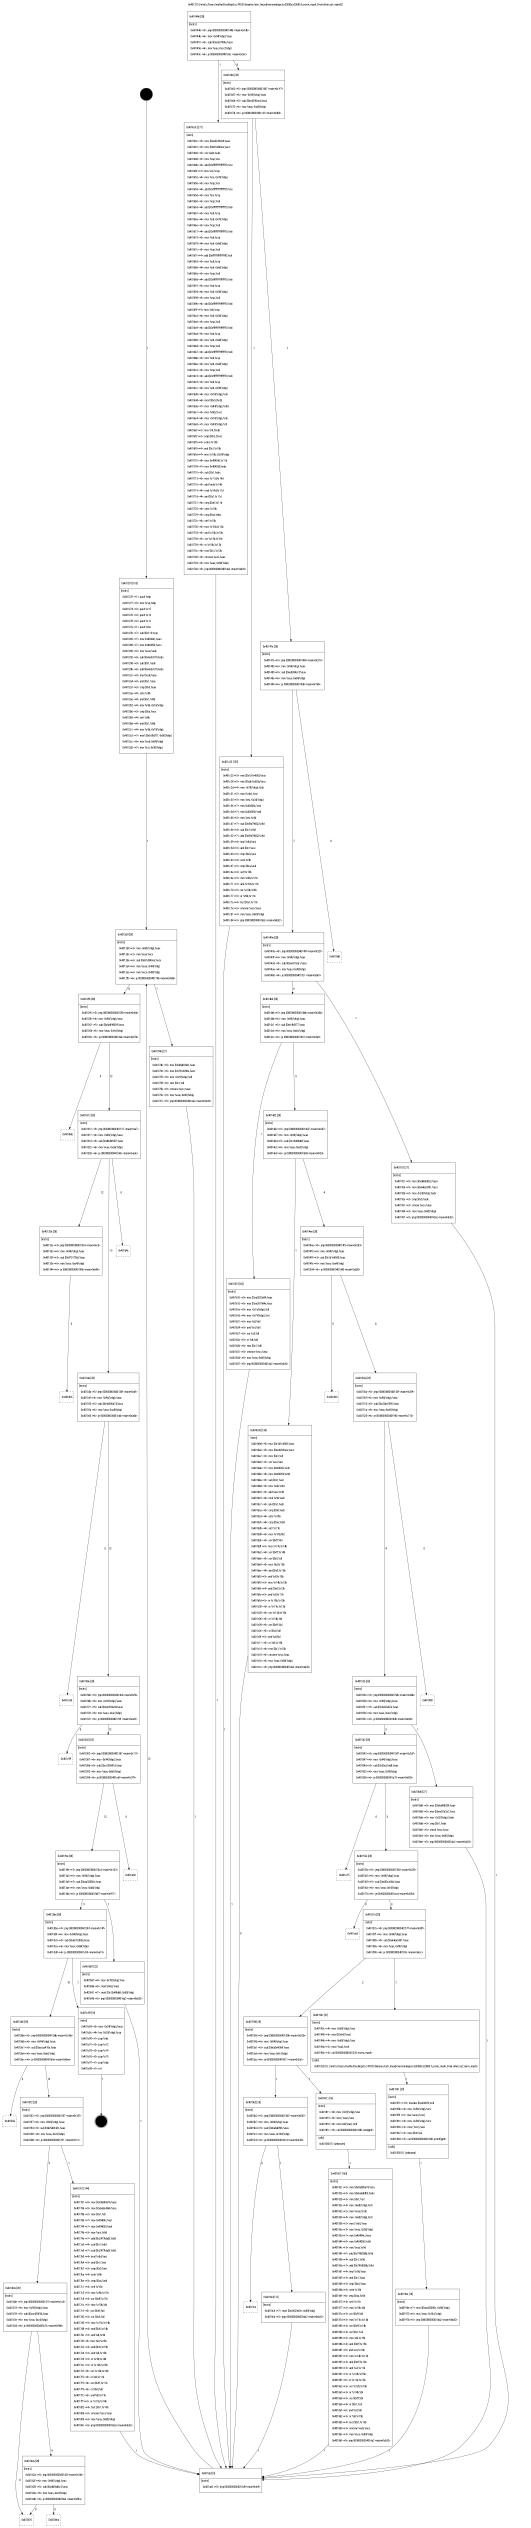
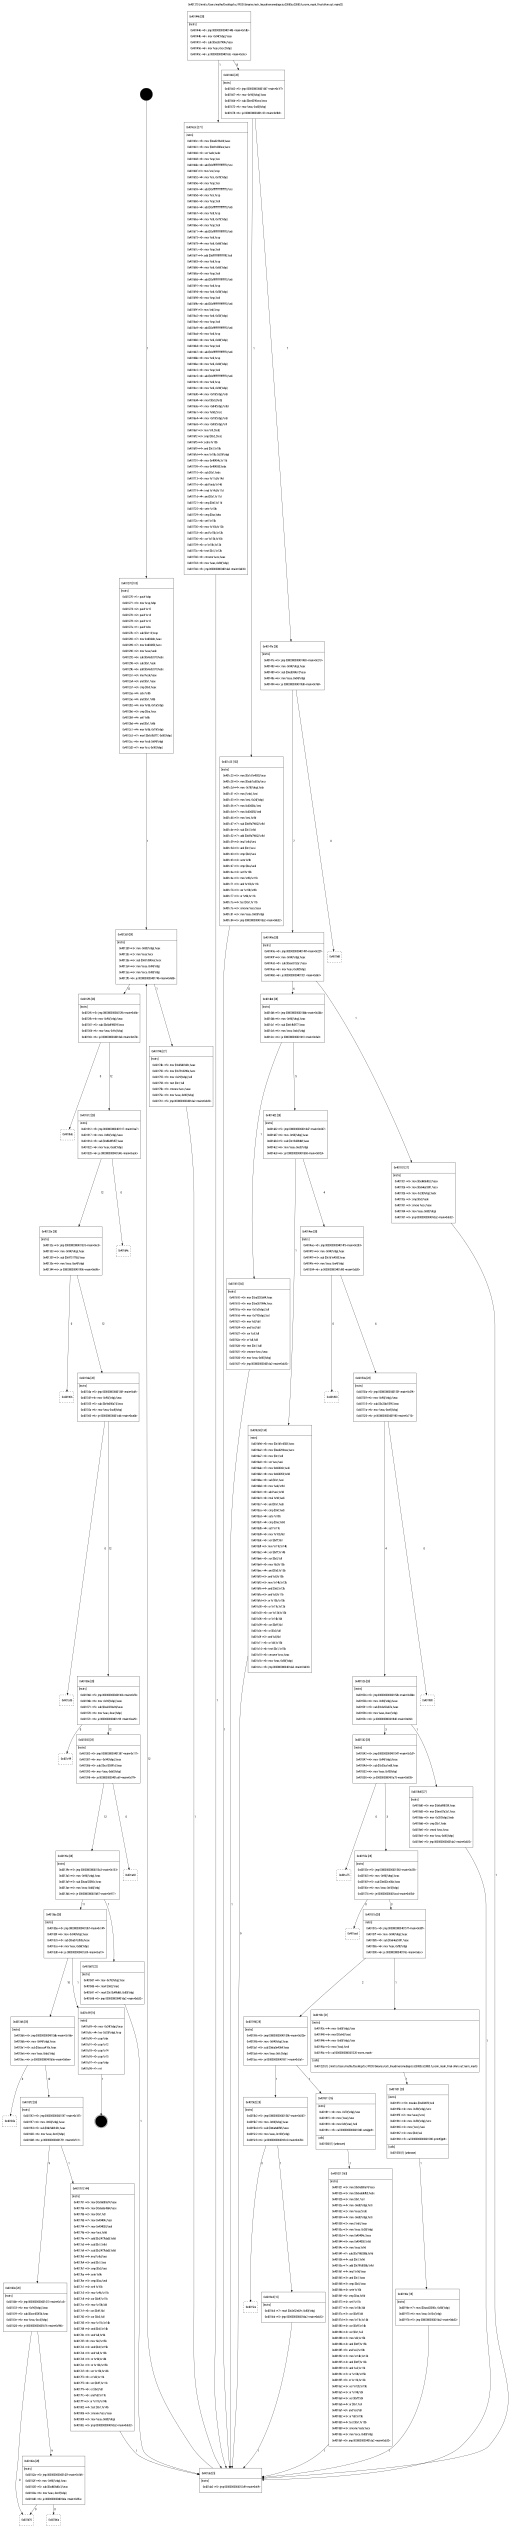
(109, 1265) -> (89, 1323)
